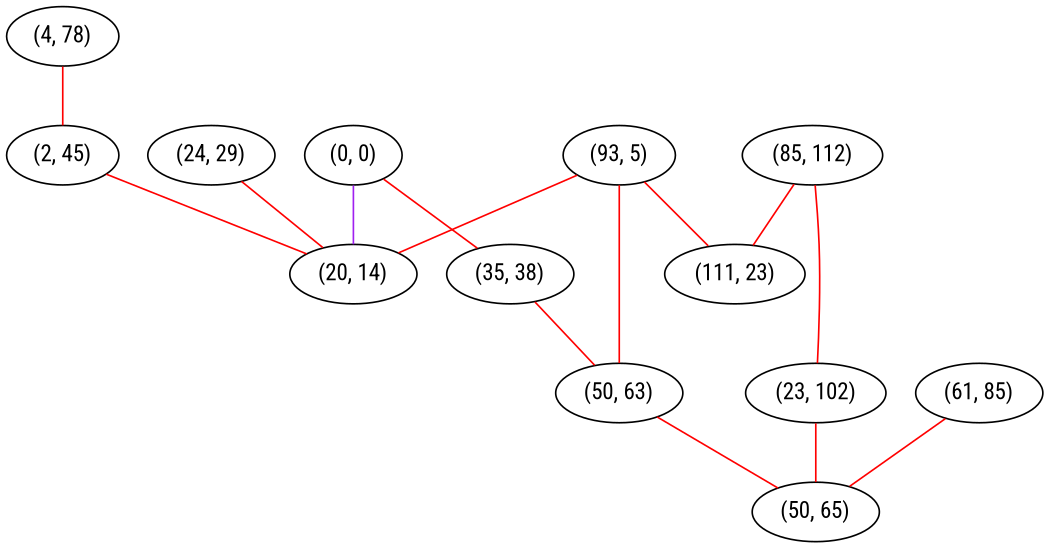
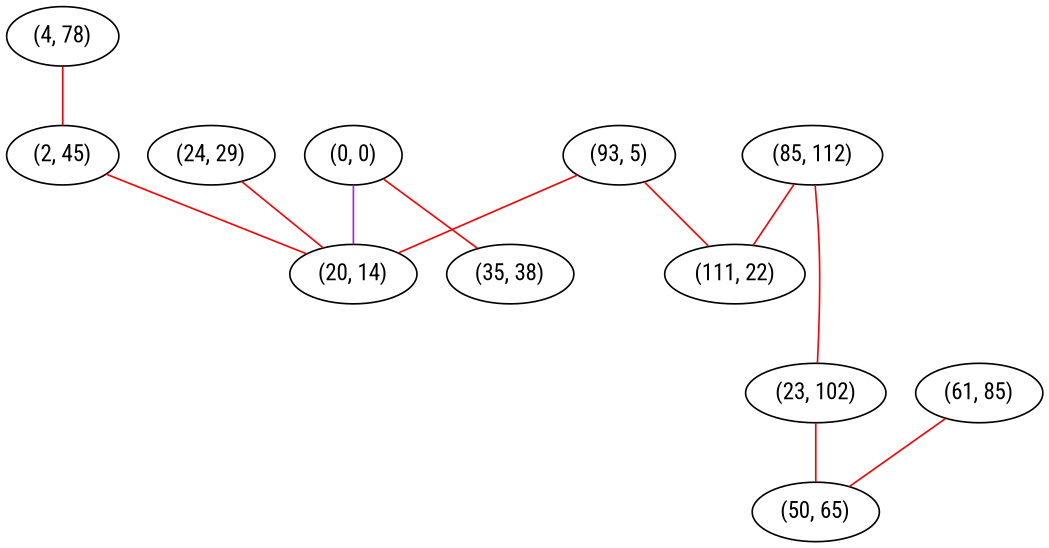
(735, 274) -> (735, 274)
(619, 393) -> none
